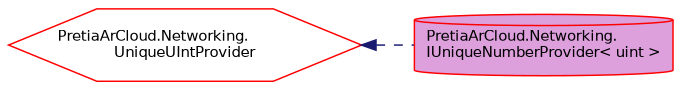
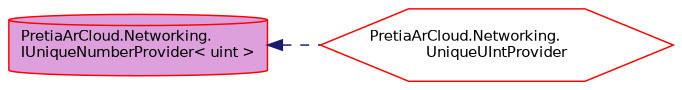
(395, 45) -> (301, 45)
